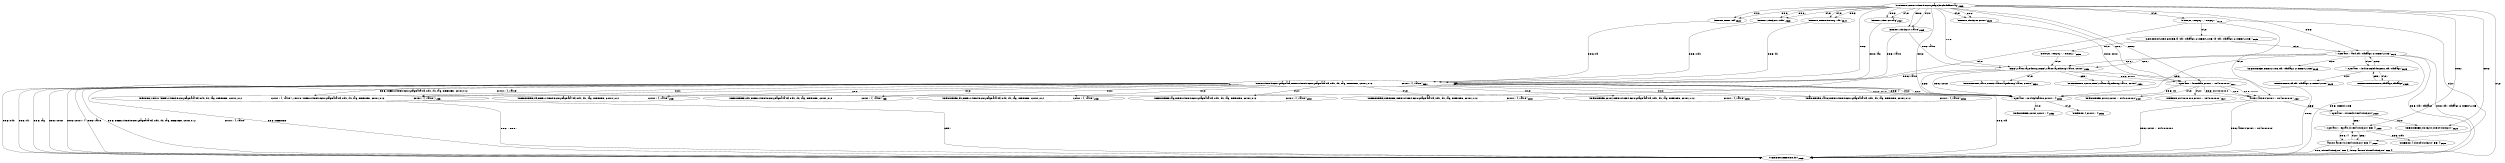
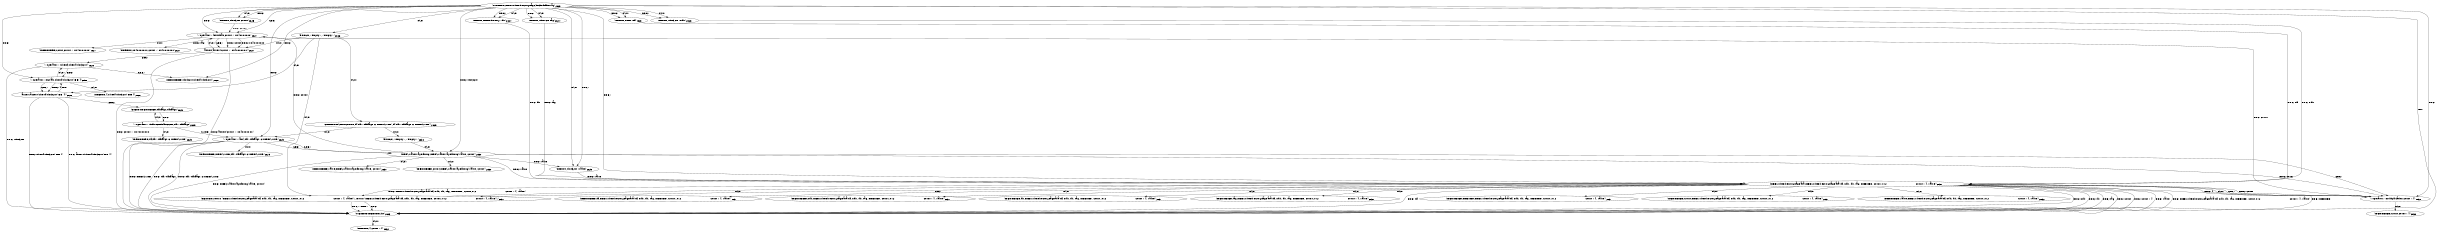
(1949, 39) -> (469, 80)
none -> (208, 44)
(2365, 61) -> none
(2377, 61) -> (205, 132)
(1948, 64) -> (516, 161)
(2193, 68) -> none
none -> (58, 73)
(2084, 76) -> (452, 162)
(2499, 84) -> (2421, 110)
(2171, 91) -> (2261, 117)
(2199, 91) -> (199, 43)
none -> (101, 102)
(2062, 106) -> (373, 220)
(2309, 113) -> (239, 184)
(2400, 121) -> (142, 73)
(2355, 136) -> (65, 87)
(2398, 136) -> (95, 87)
none -> (96, 211)
